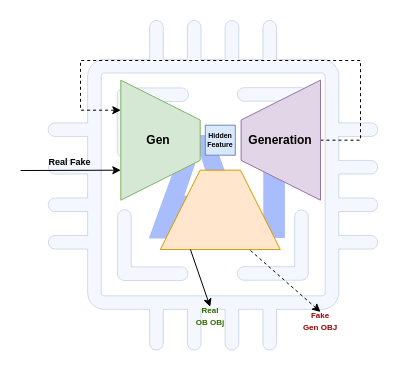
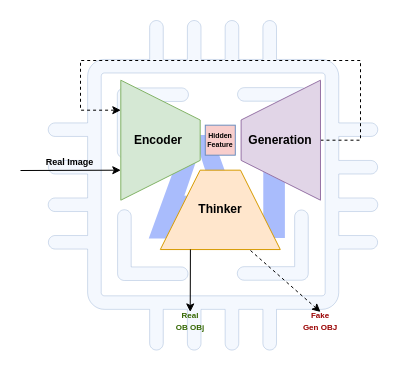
(220, 140) -> (220, 140)
(159, 141) -> (159, 141)
(70, 163) -> (70, 163)
none -> (220, 210)
(210, 316) -> (190, 321)
